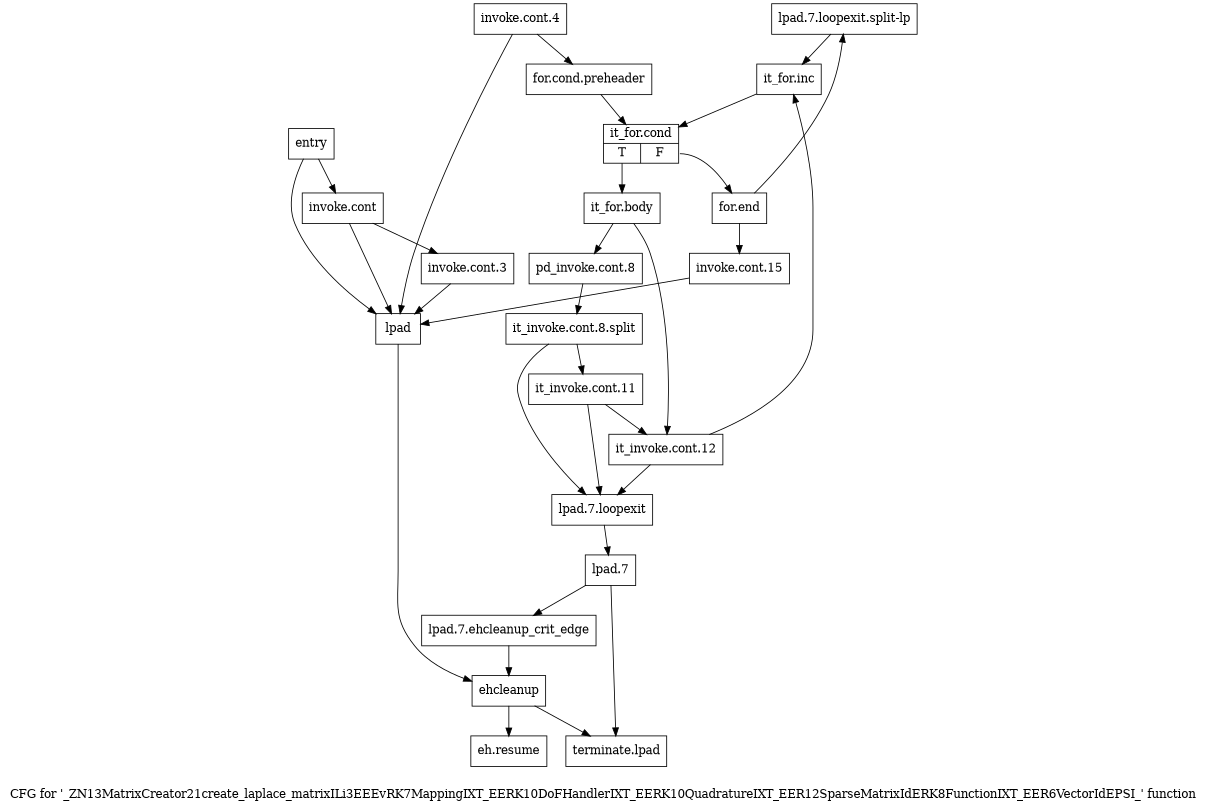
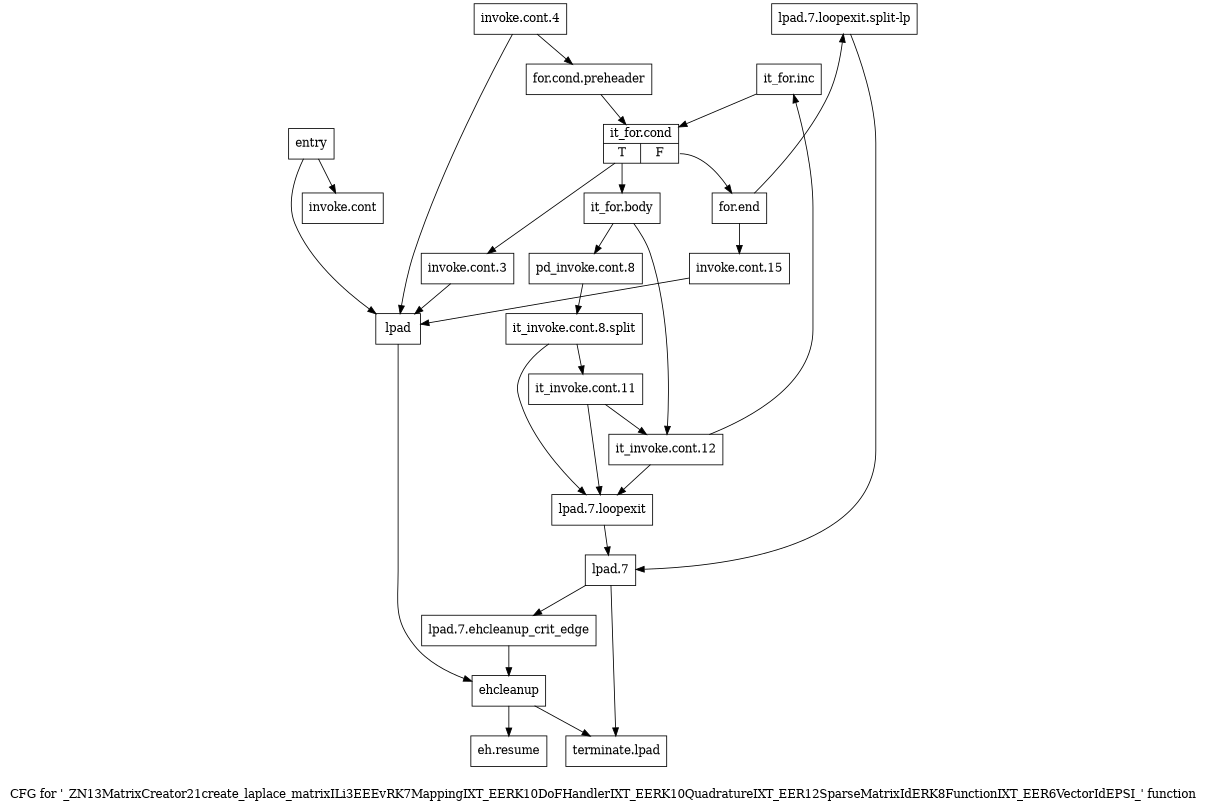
(820, 46) -> (876, 383)
(401, 237) -> (555, 206)
(369, 265) -> none
